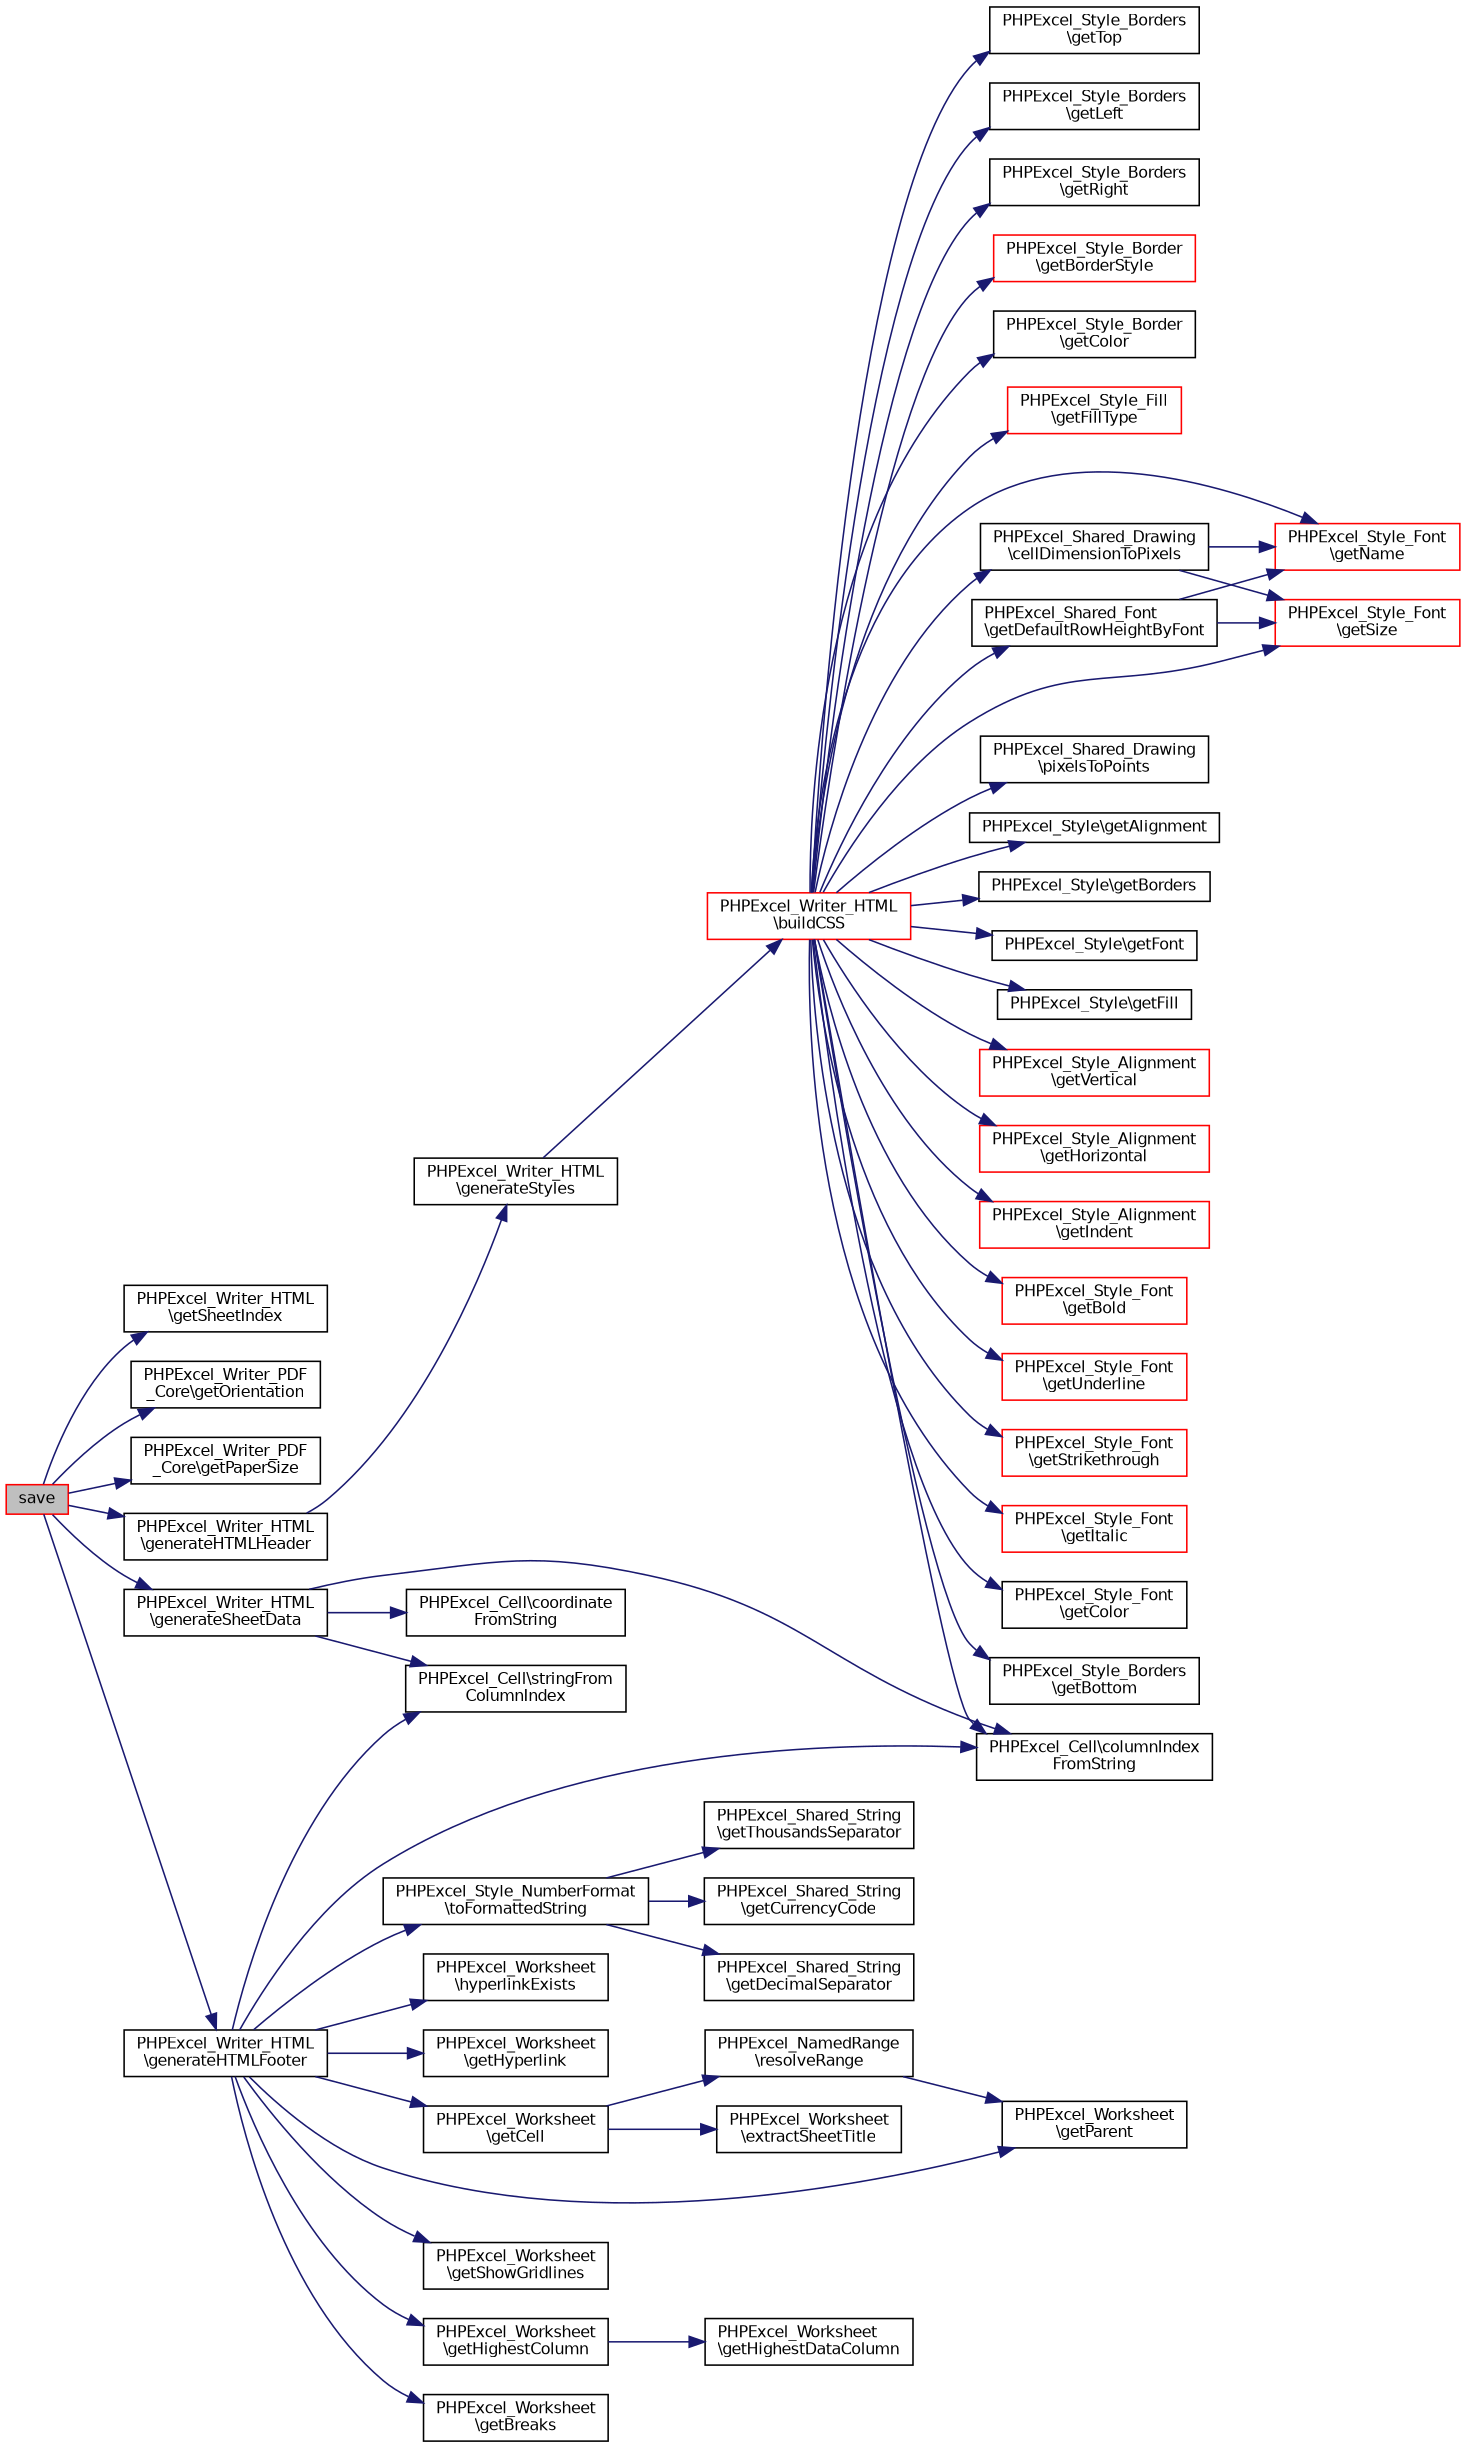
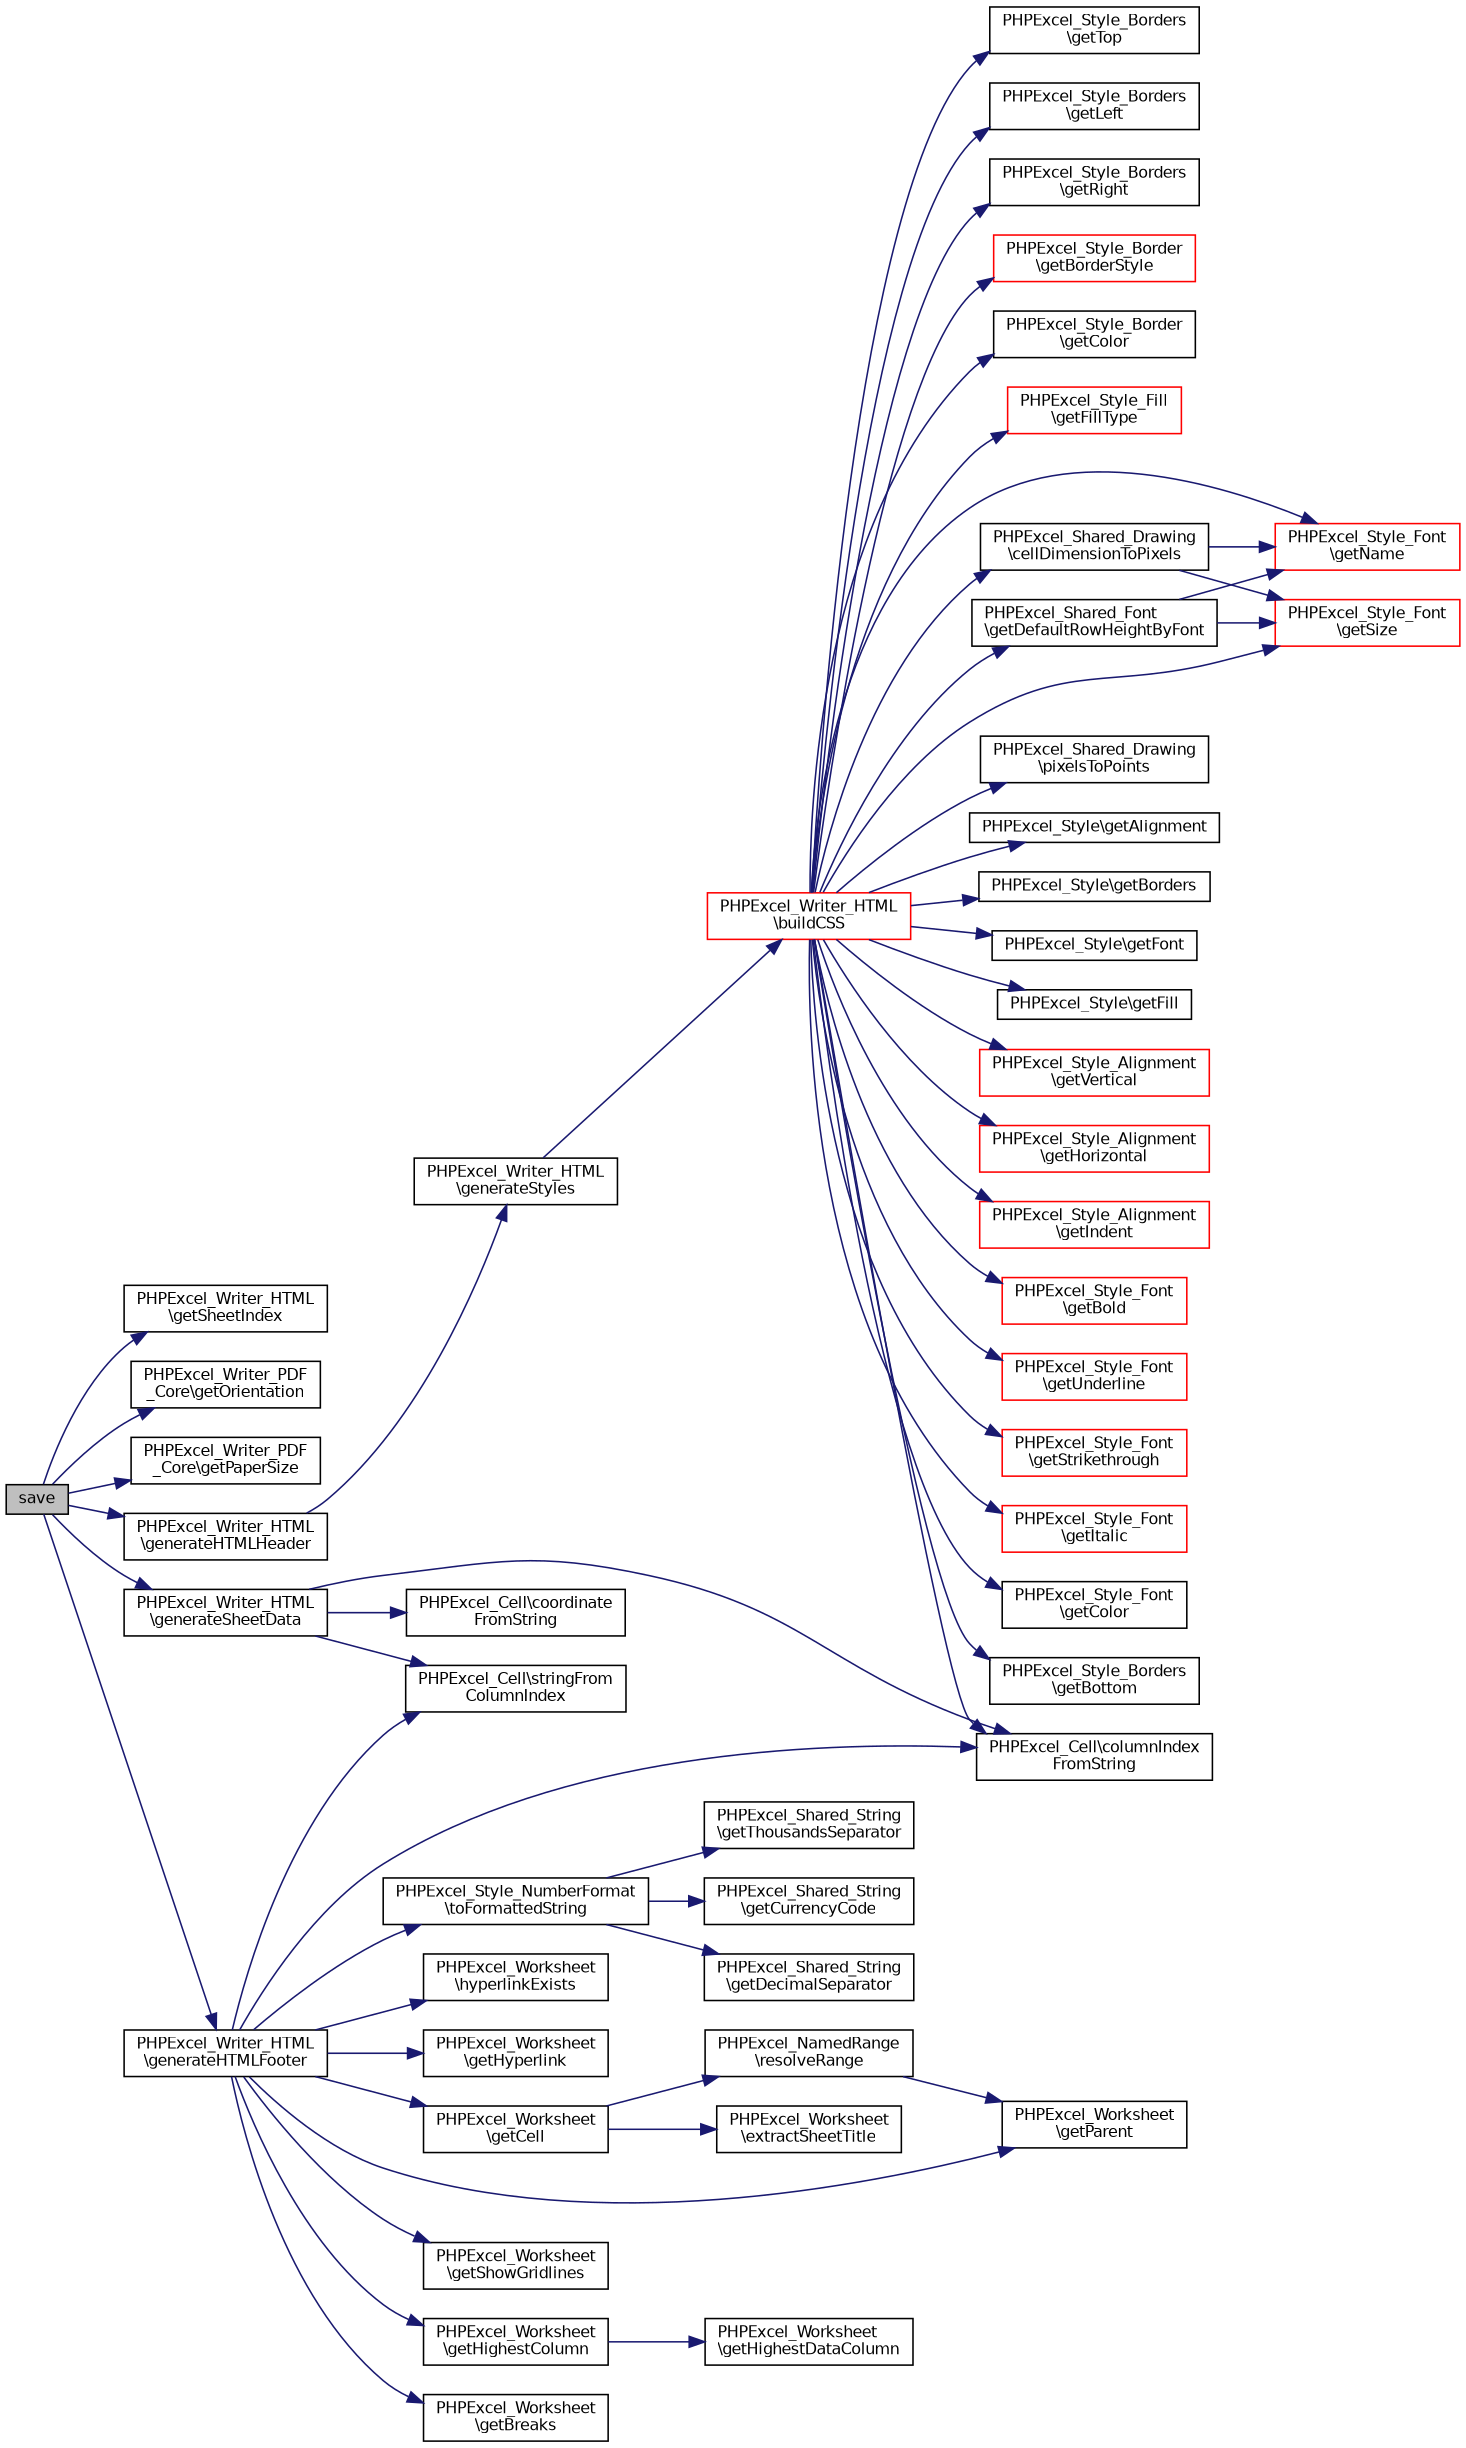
(37, 1499) -> (37, 1499)
